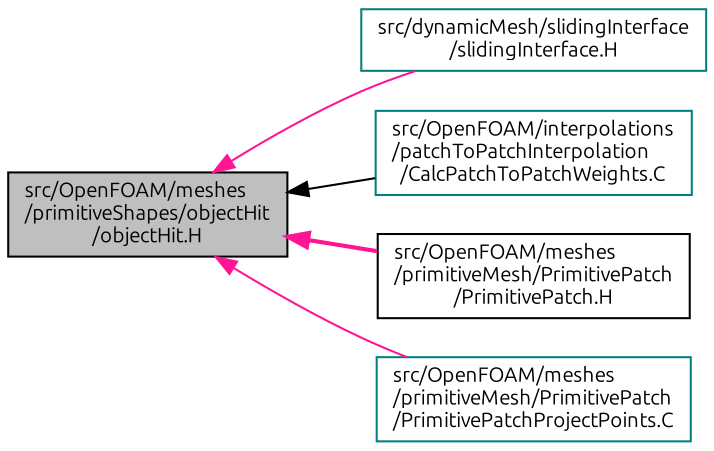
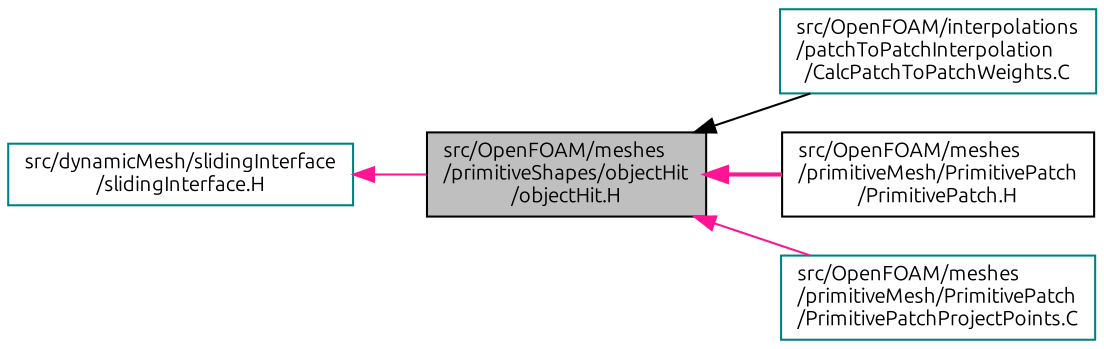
(321, 111) -> (400, 174)
